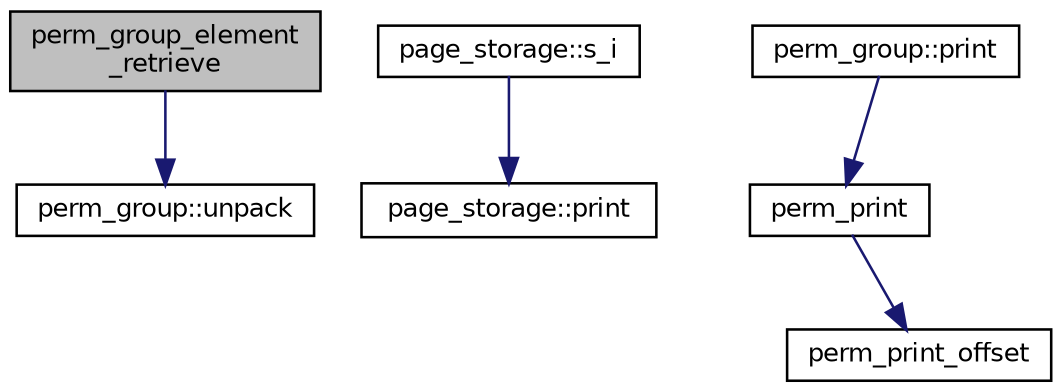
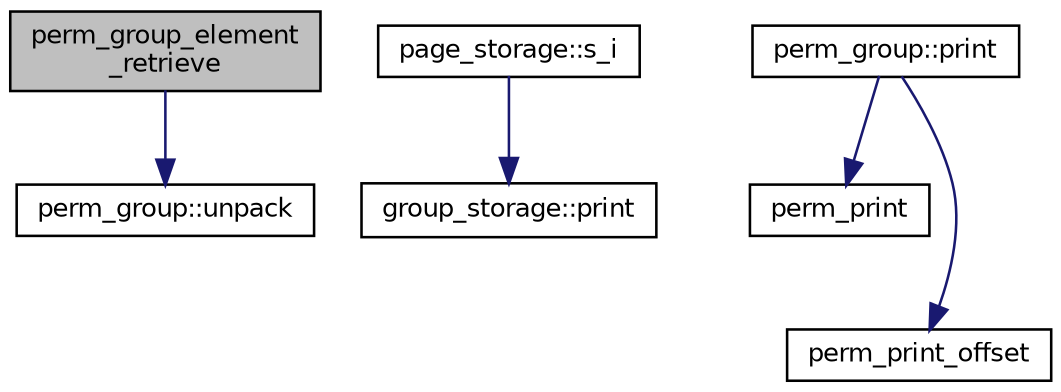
(509, 210) -> (509, 210)
(873, 271) -> (953, 186)
